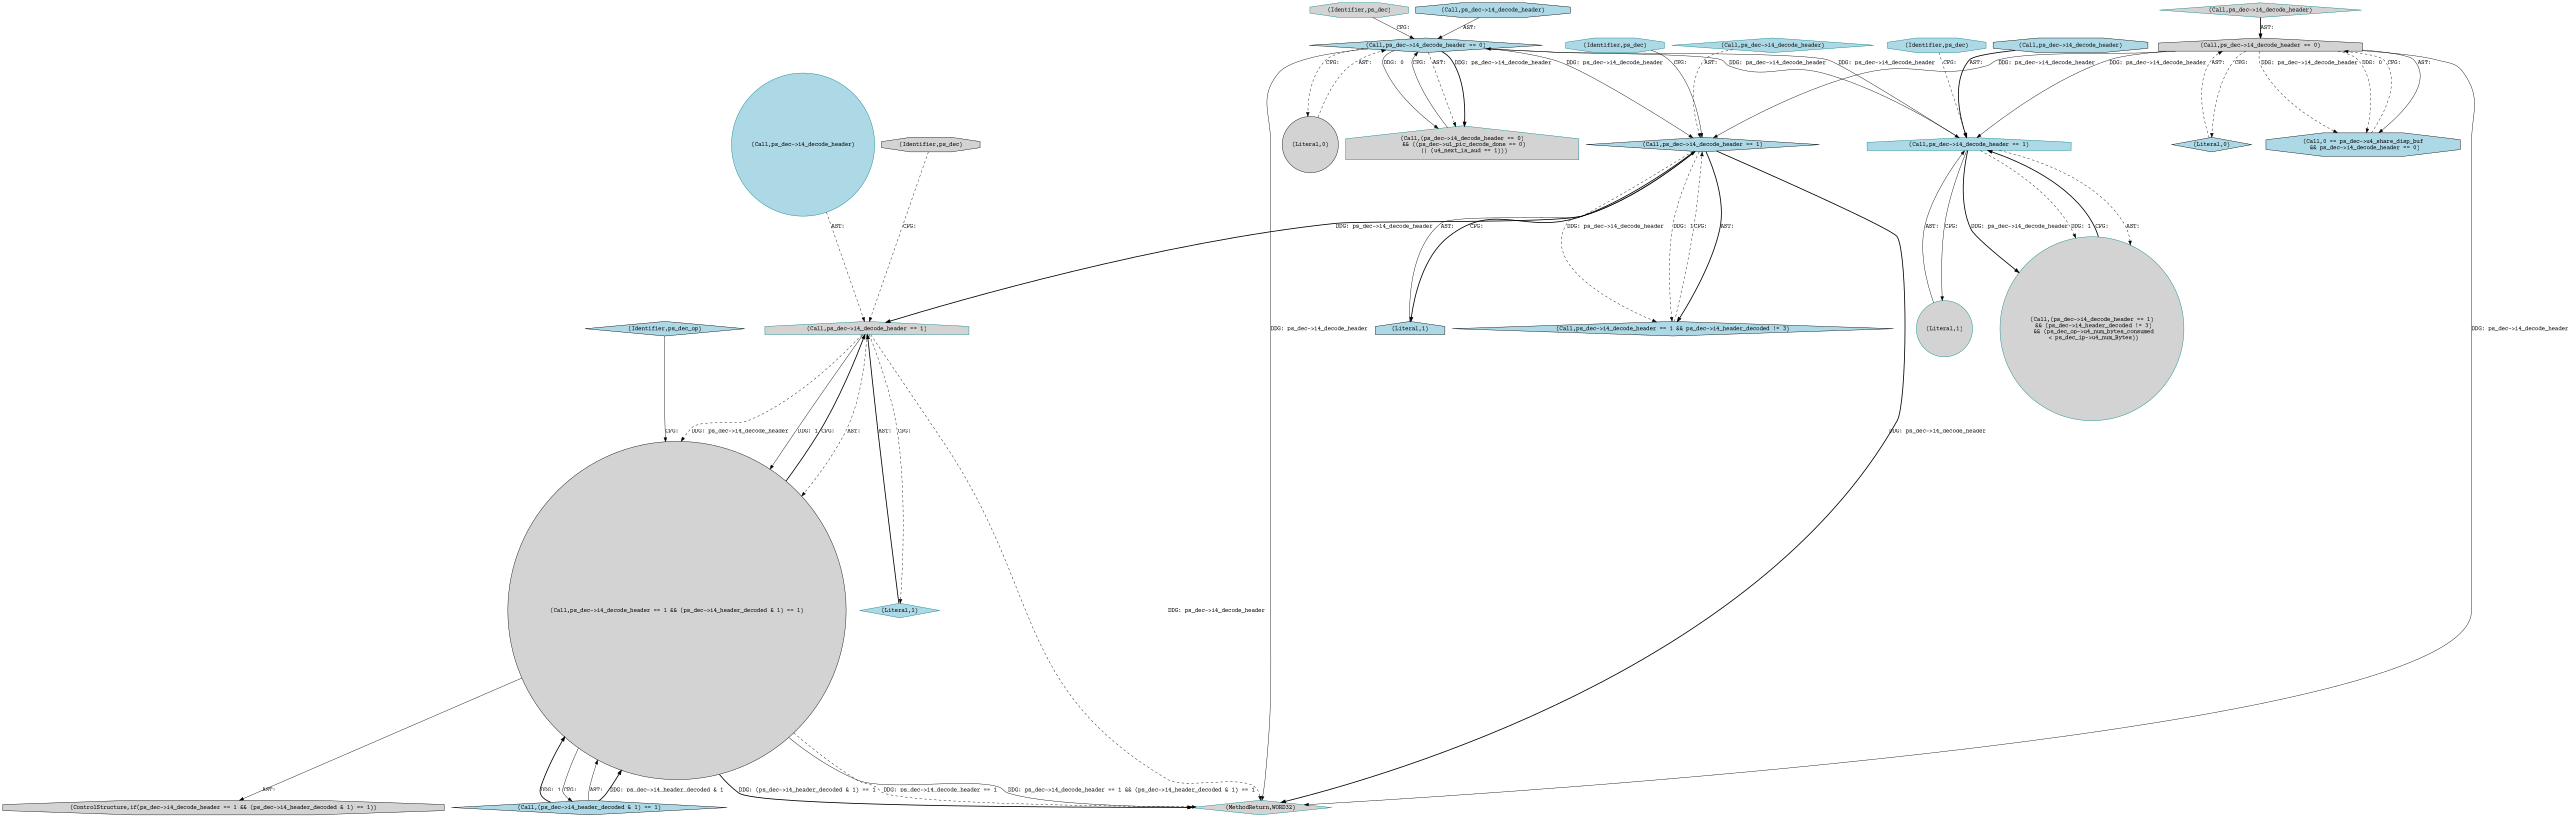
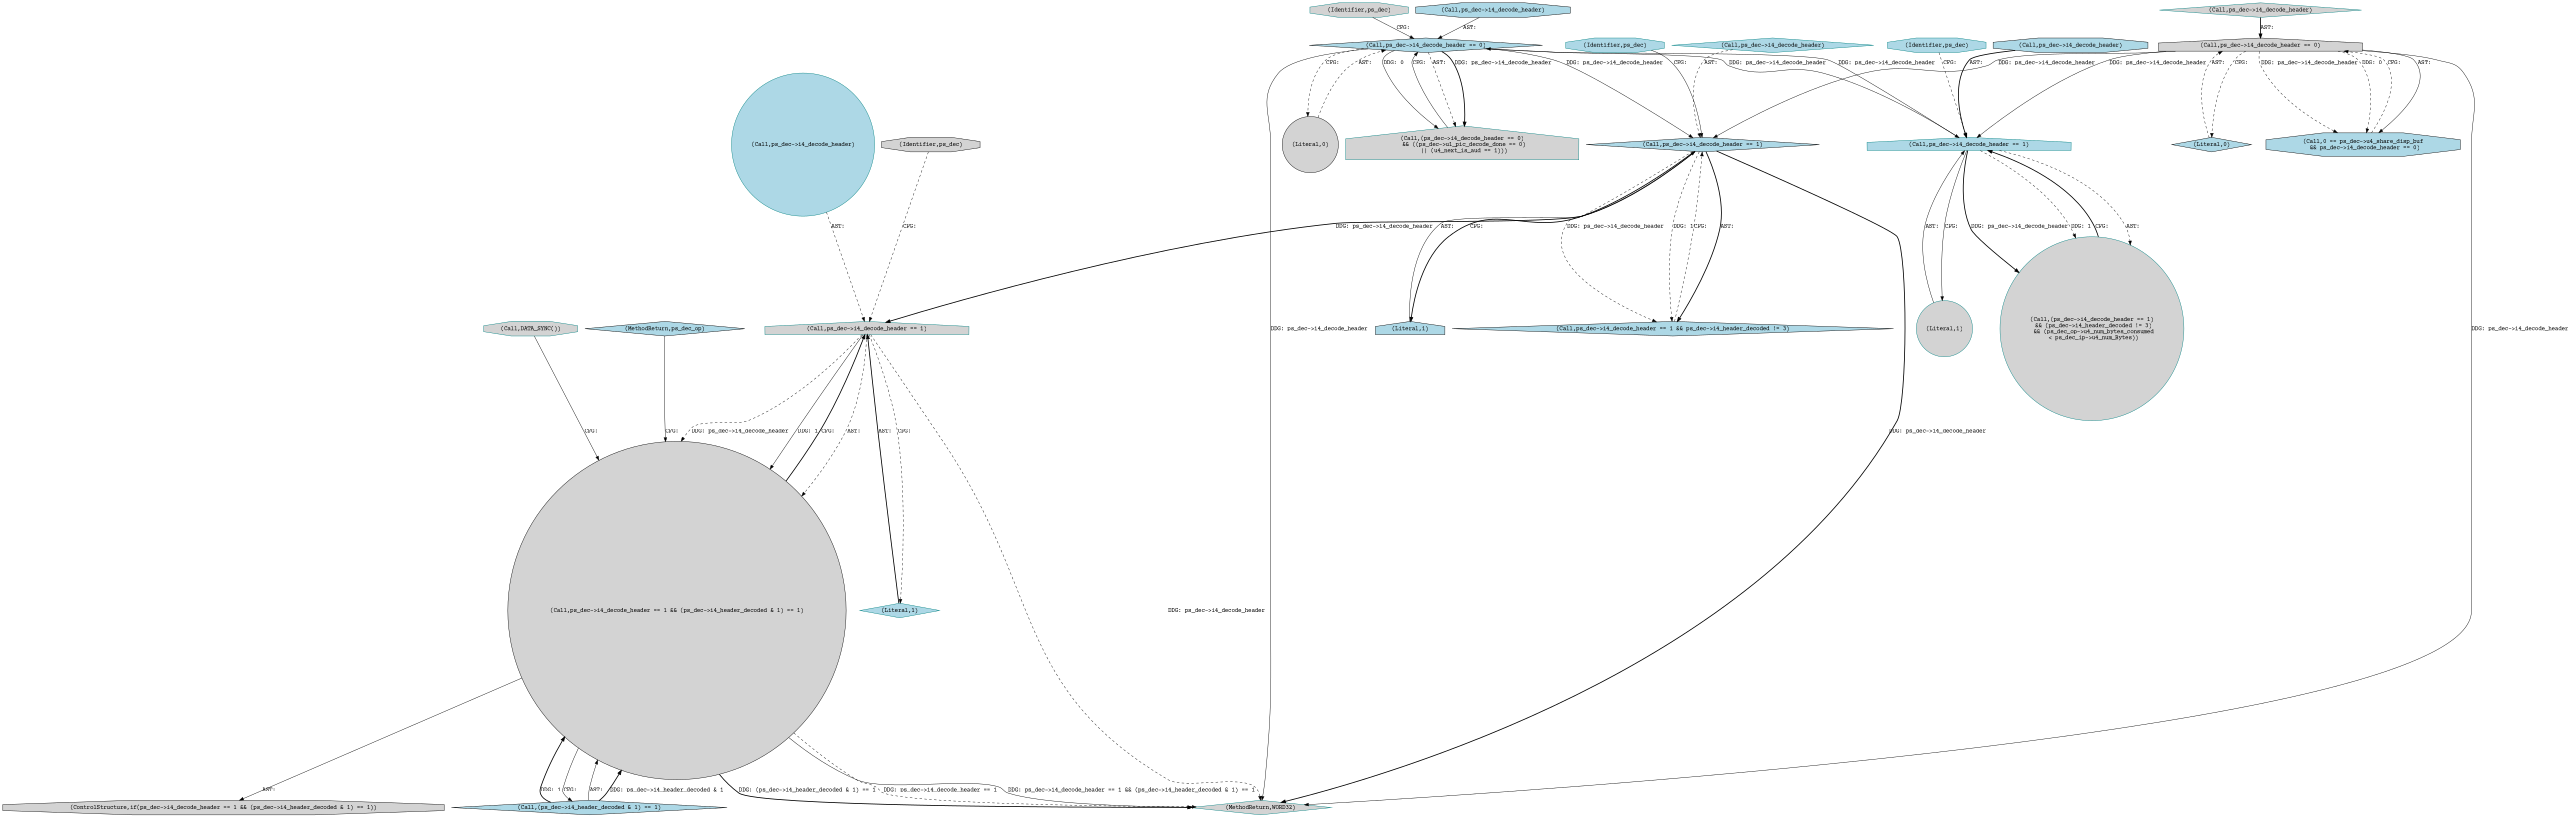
none -> (531, 329)
(665, 329) -> (665, 329)
